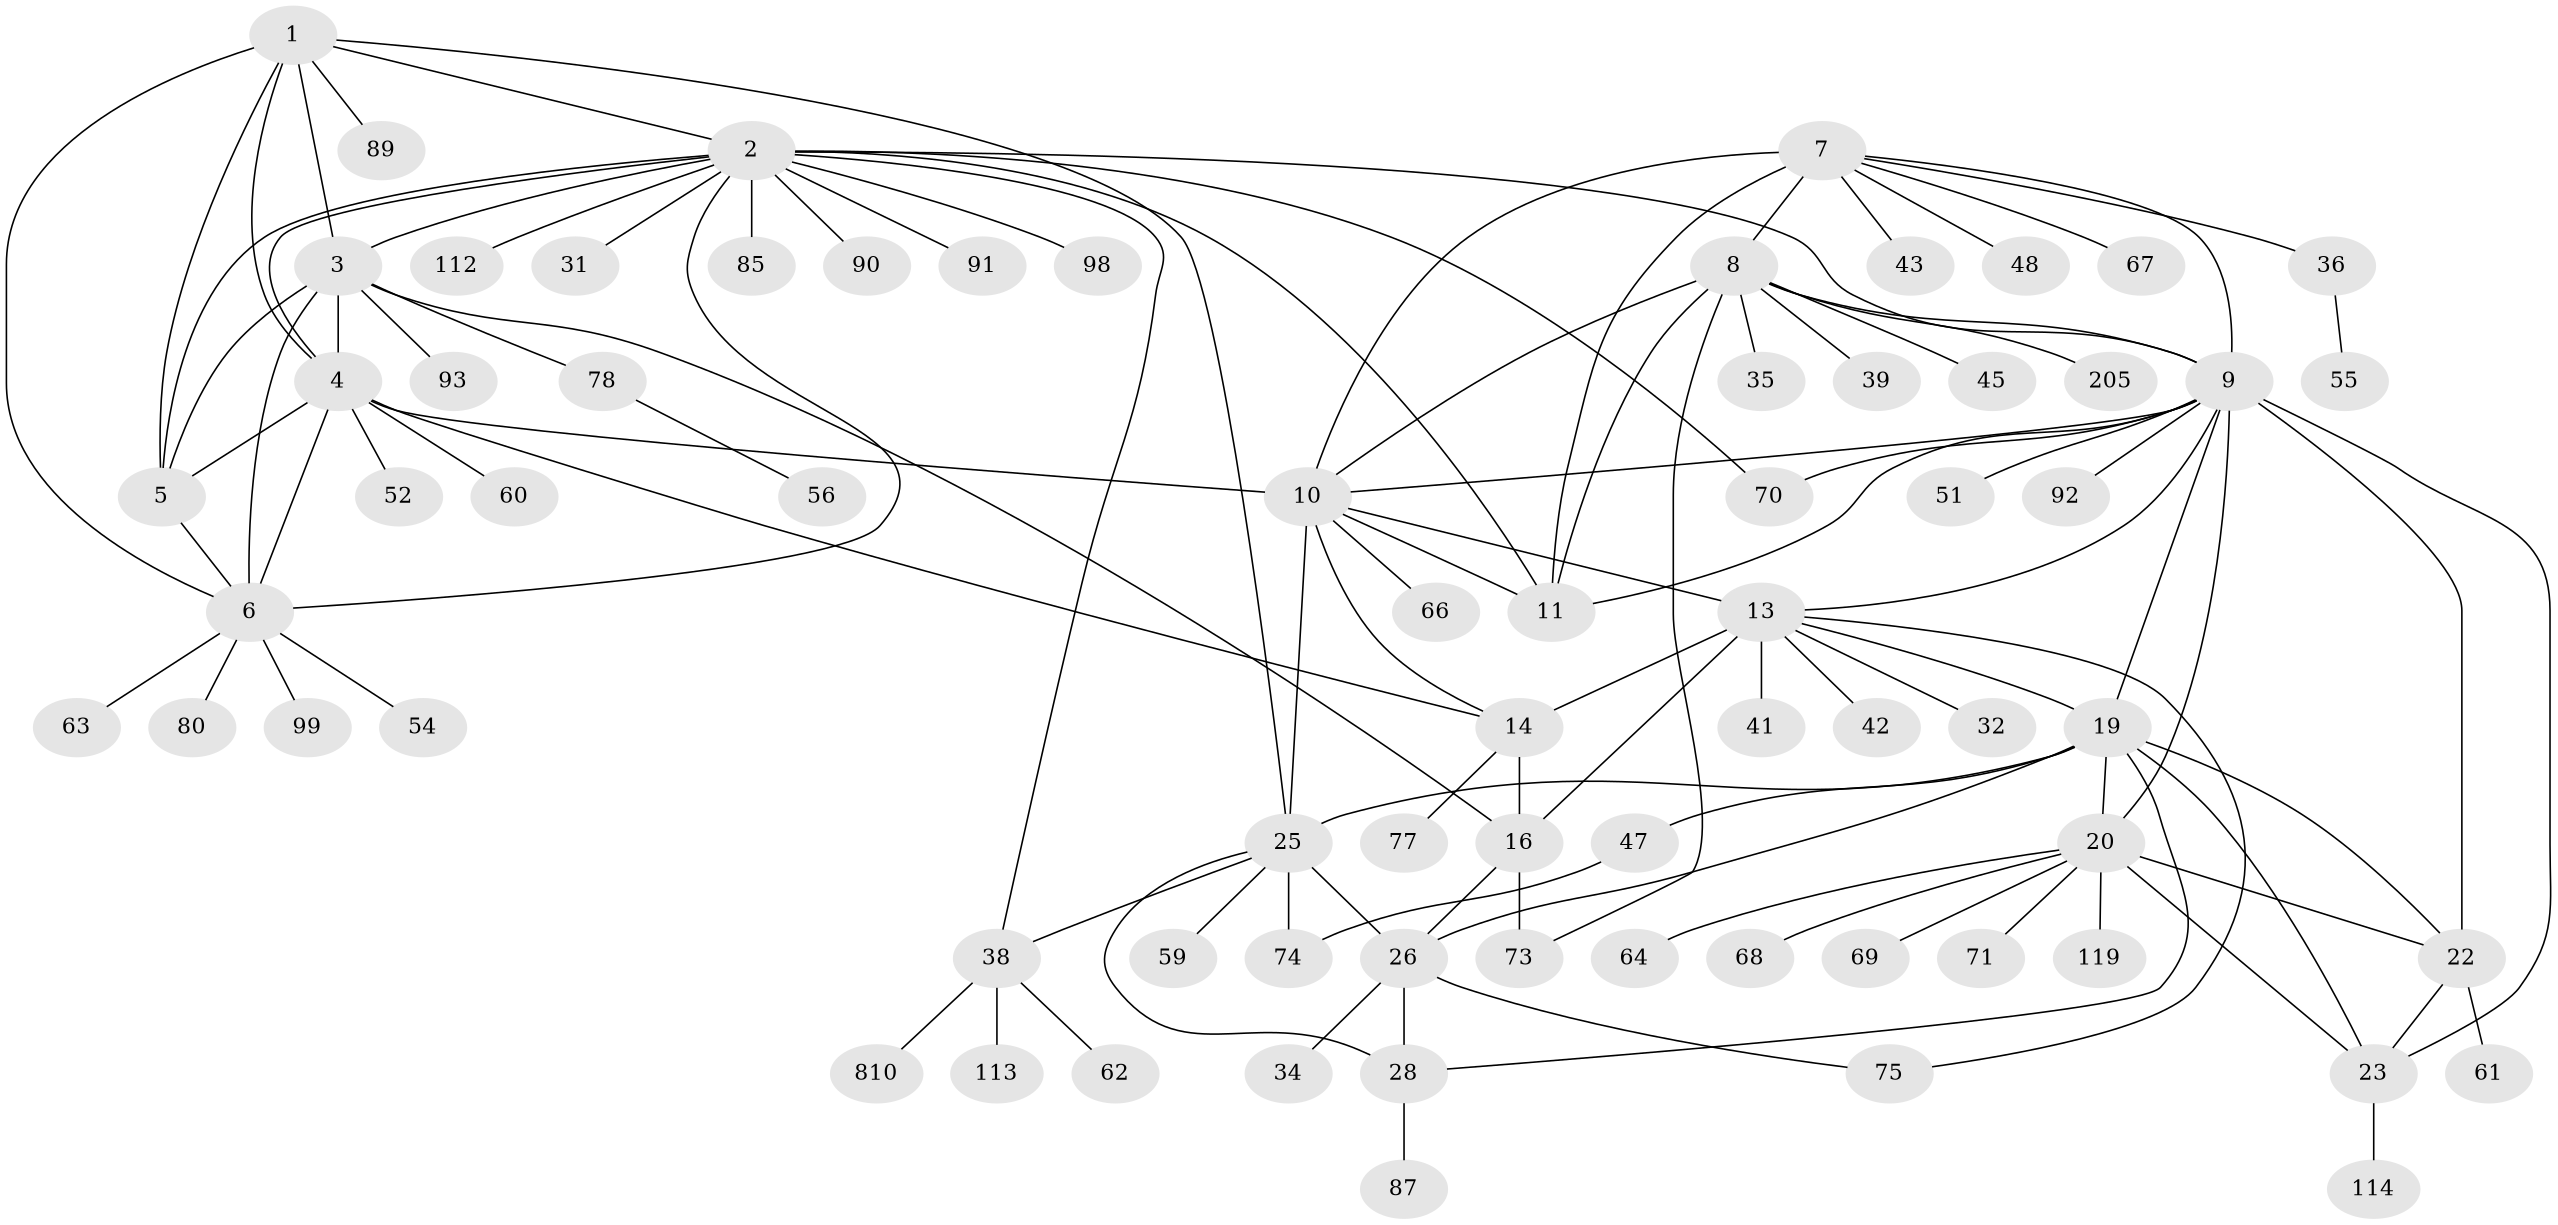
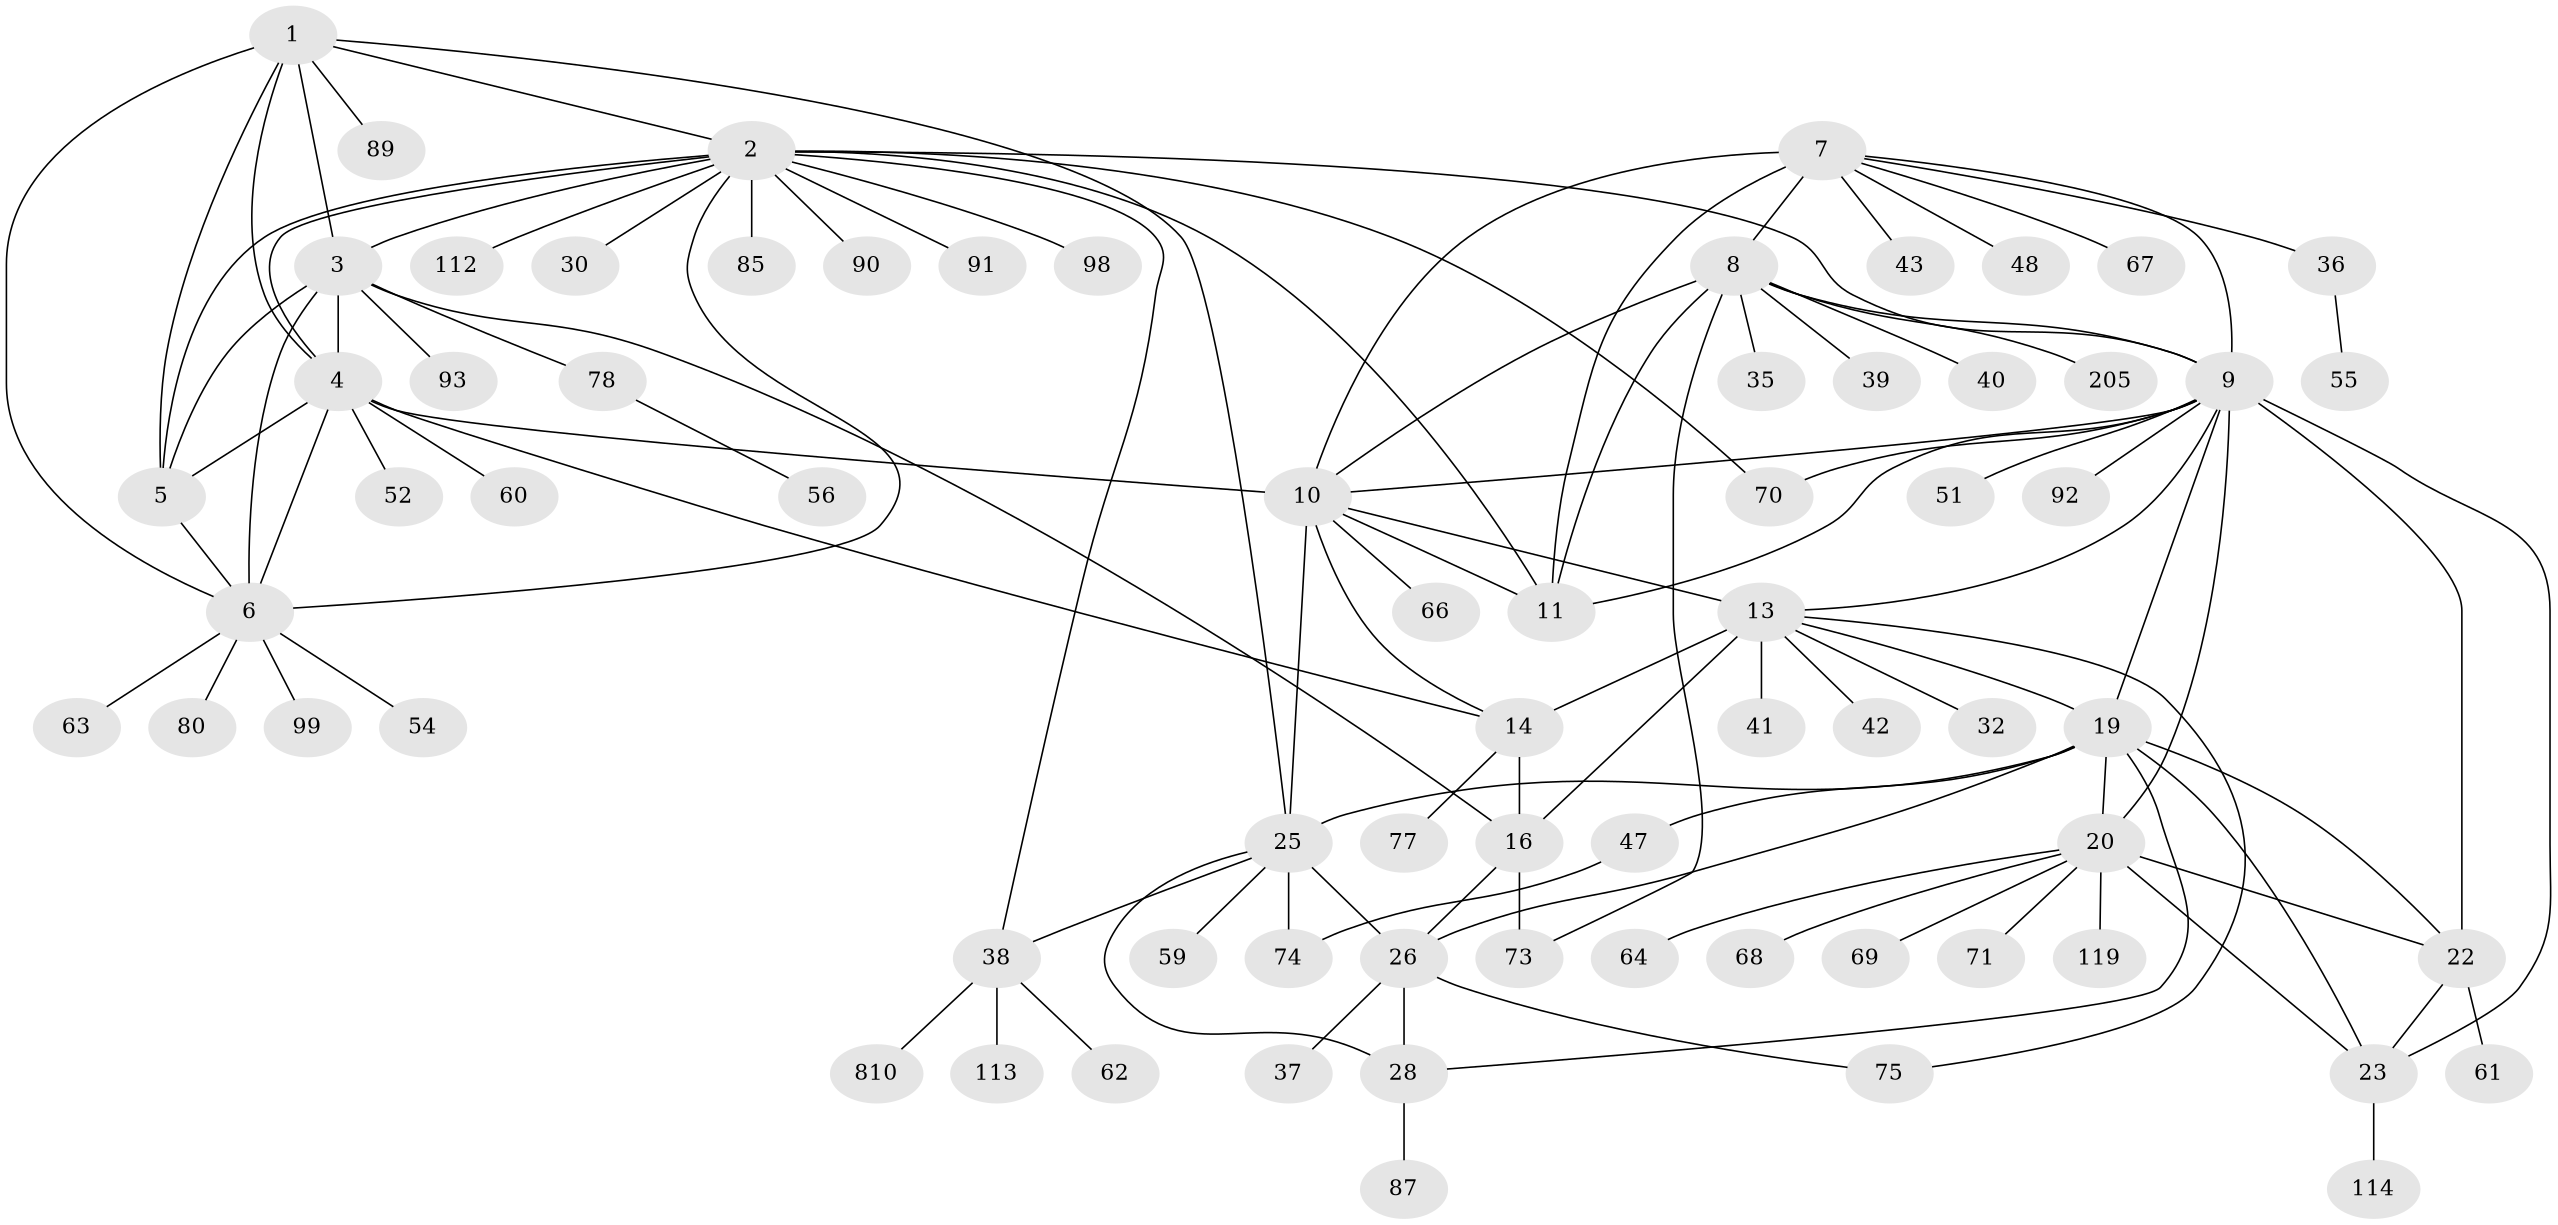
(575, 266) -> (575, 266)
(1992, 381) -> (1992, 381)
(1289, 1074) -> (1289, 1074)
